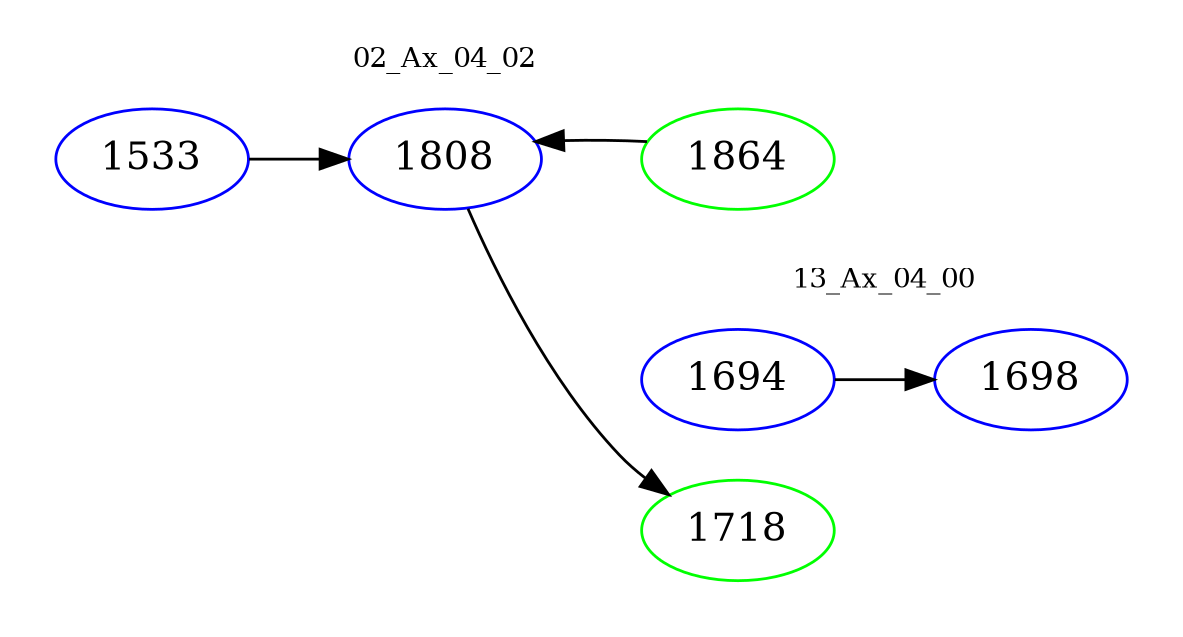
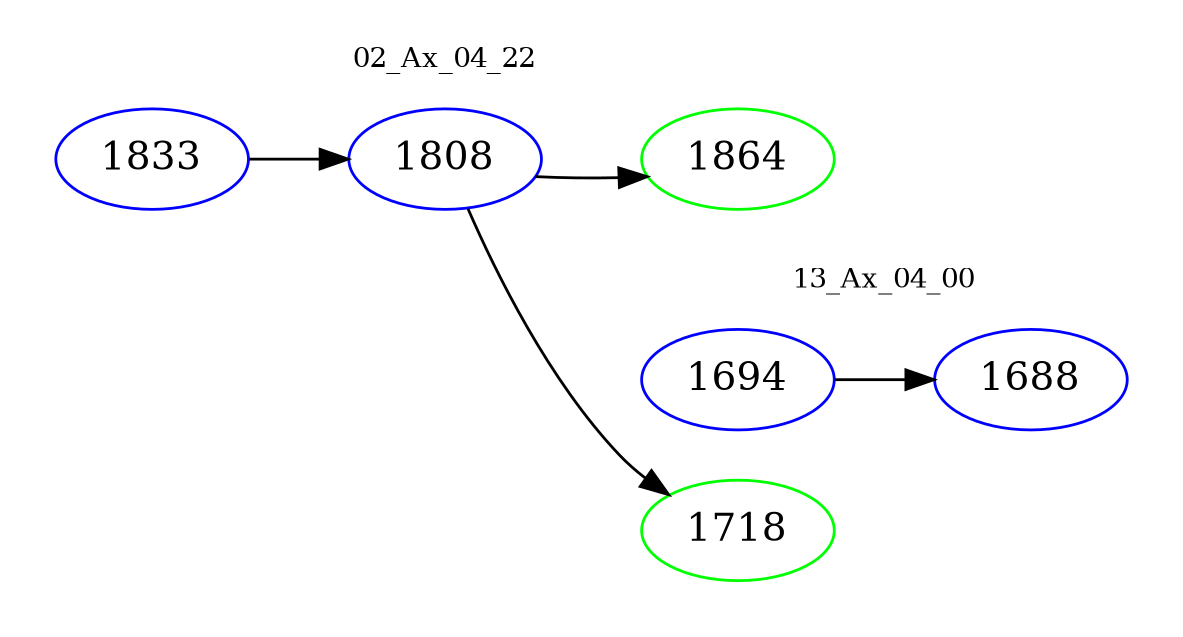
(445, 60) -> (445, 60)
(605, 140) -> (577, 178)
(152, 159) -> (152, 159)
(1031, 380) -> (1031, 380)
